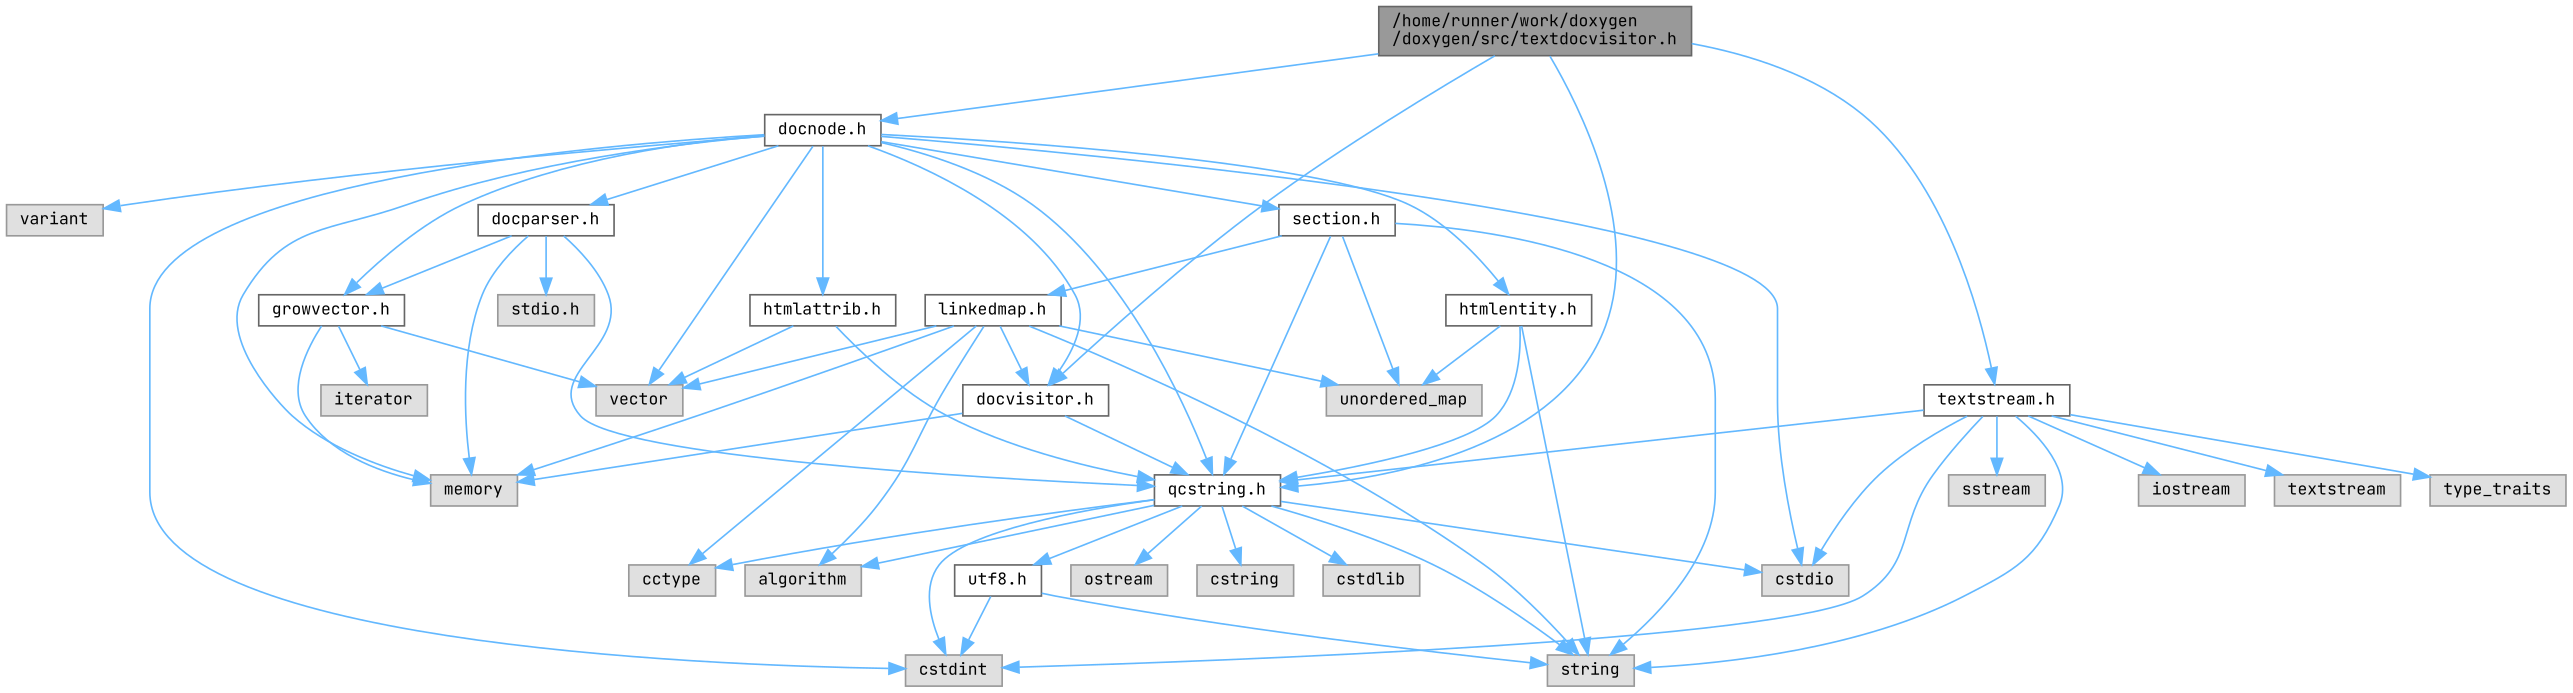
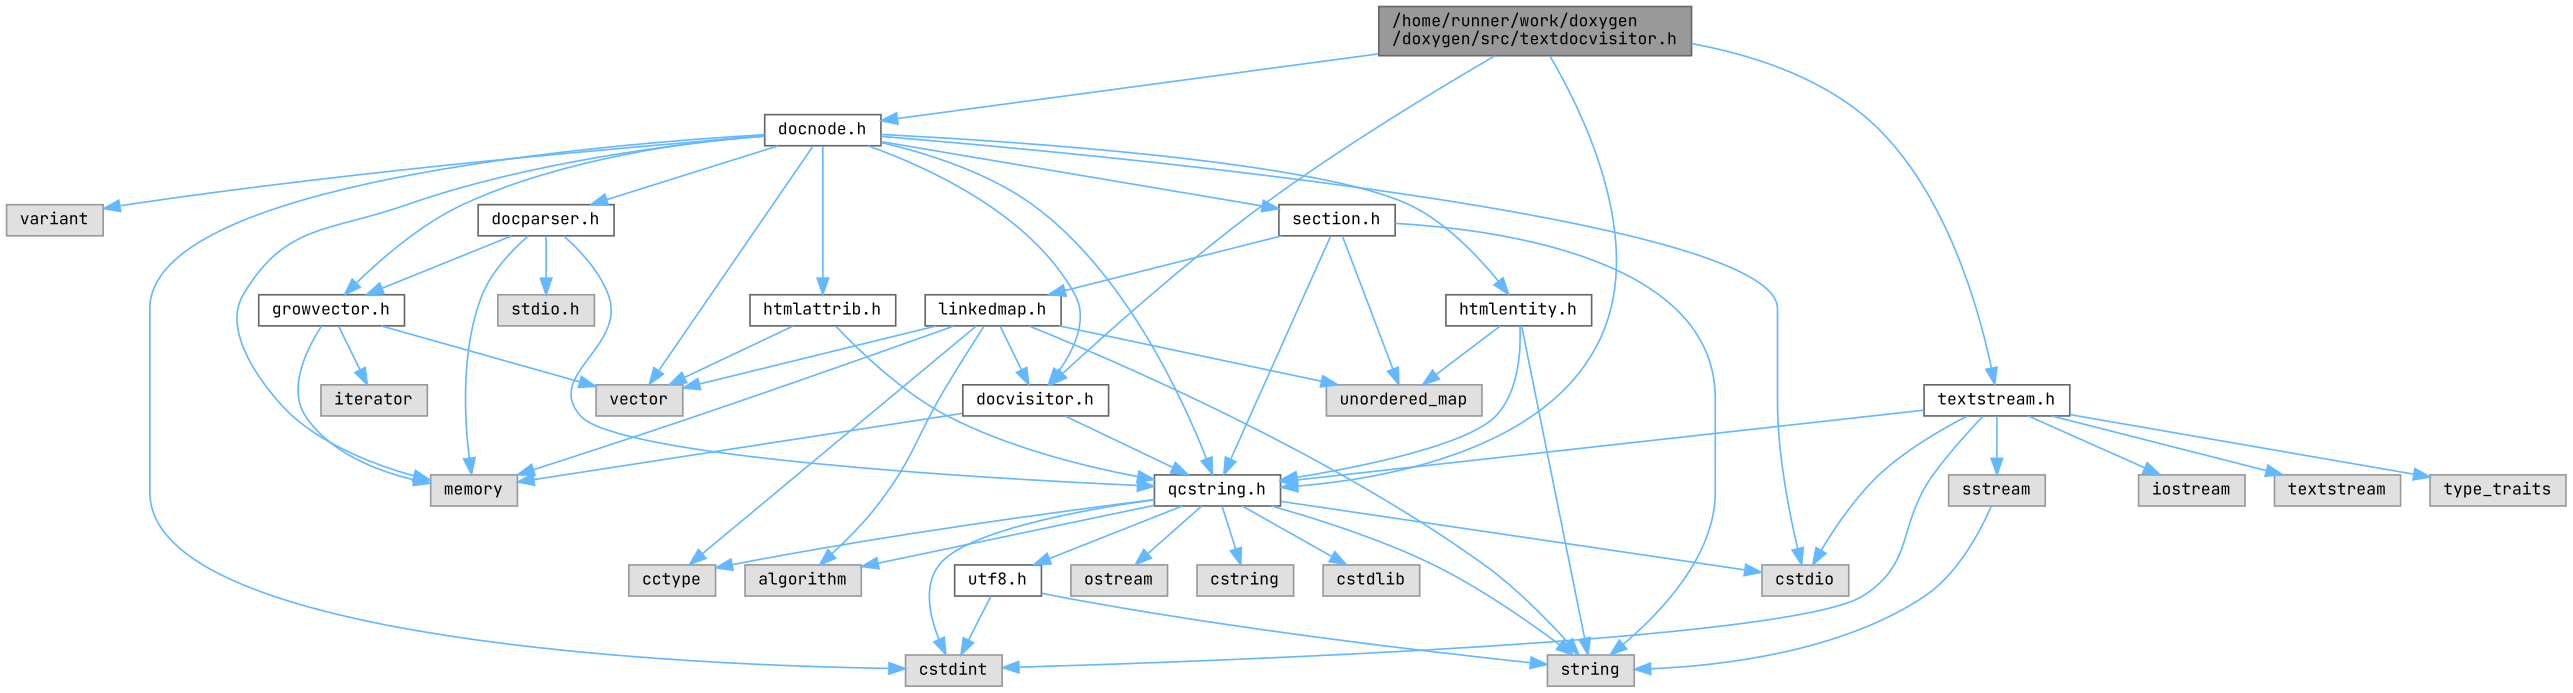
(1927, 613) -> (1847, 634)
